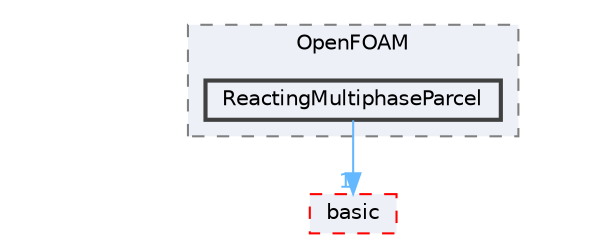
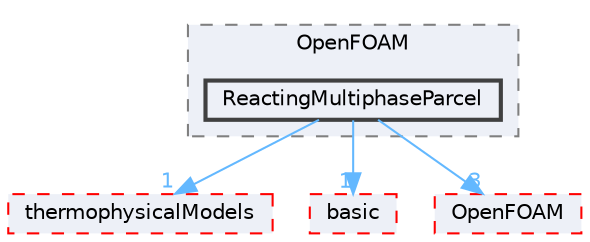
none -> (140, 214)
none -> (508, 214)
